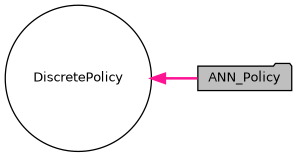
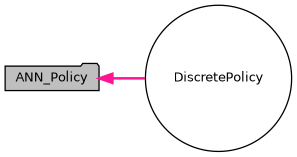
(181, 78) -> (129, 78)
